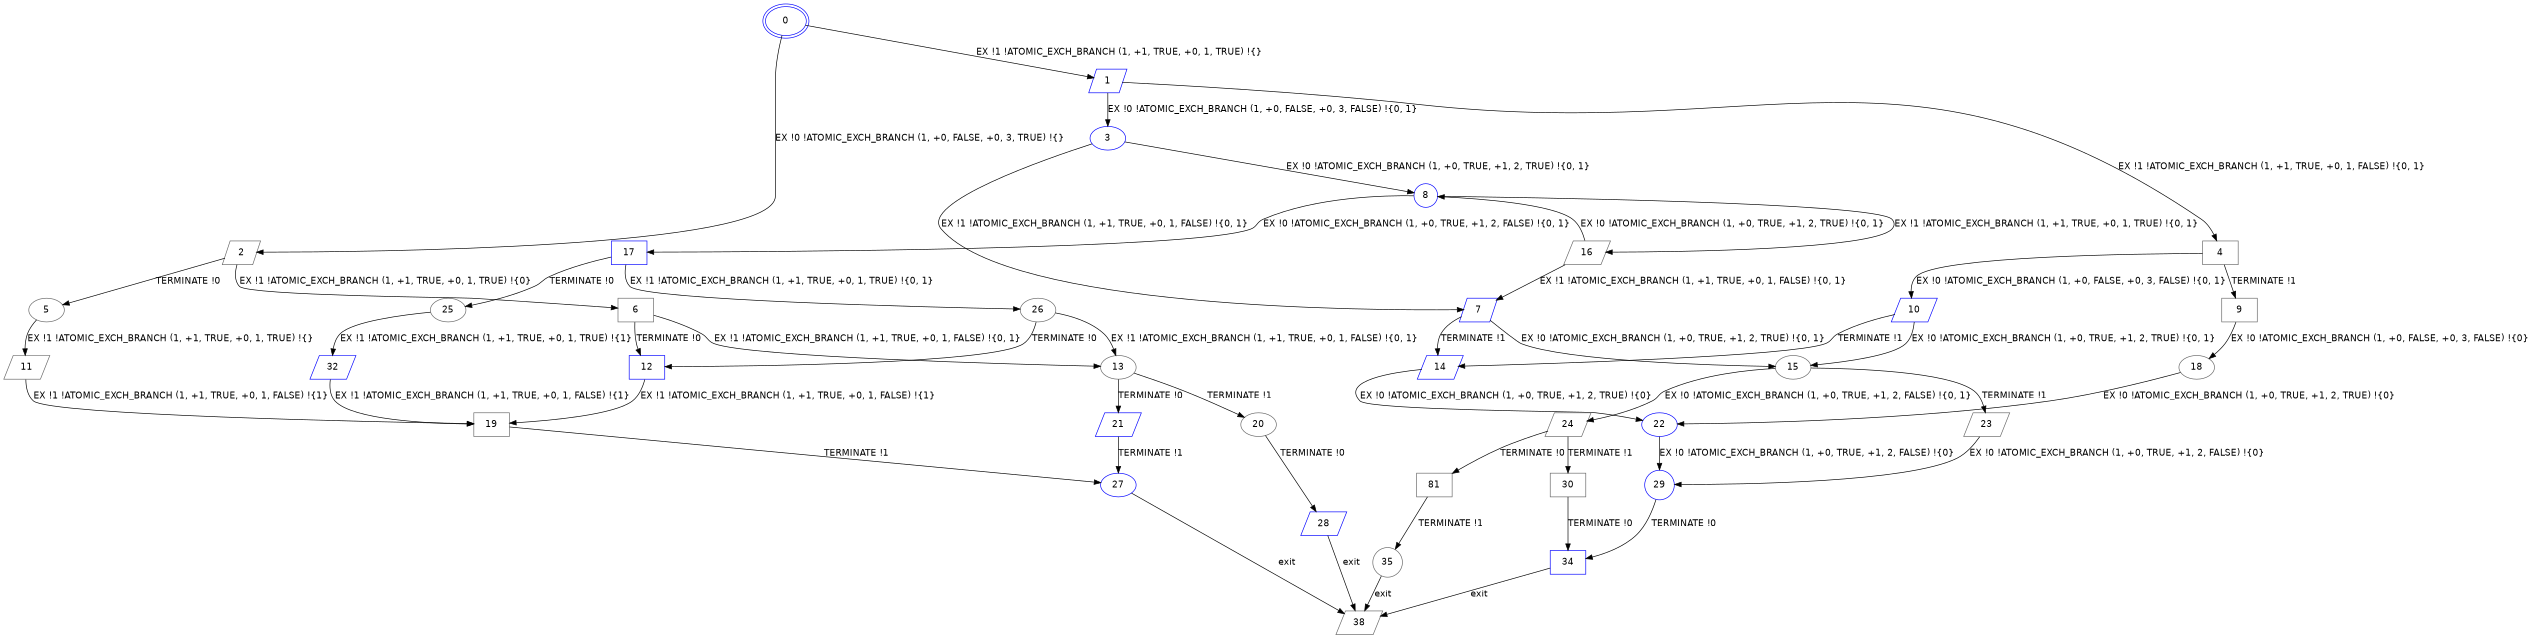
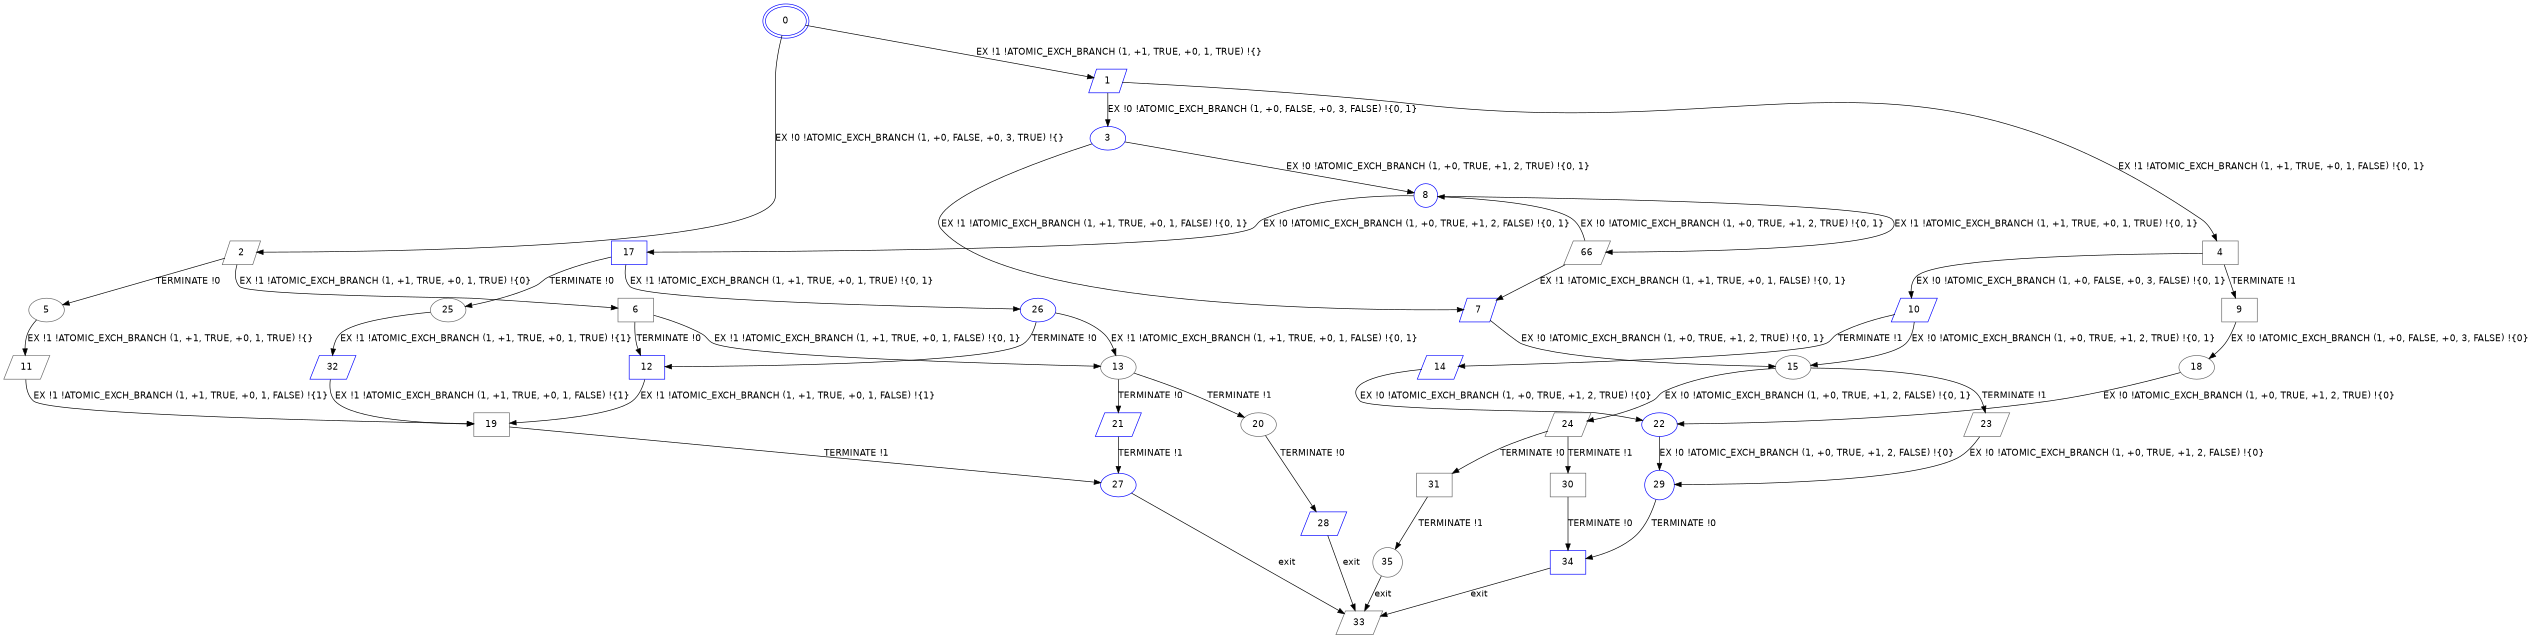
(1587, 253) -> (1587, 253)
(1038, 310) -> (1038, 310)
(1444, 329) -> none
(1434, 485) -> (1434, 485)
(1359, 623) -> (1359, 623)
